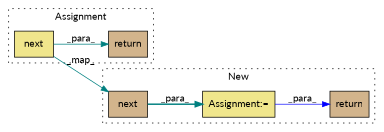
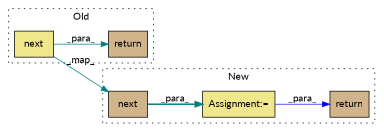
(81, 17) -> (81, 17)
